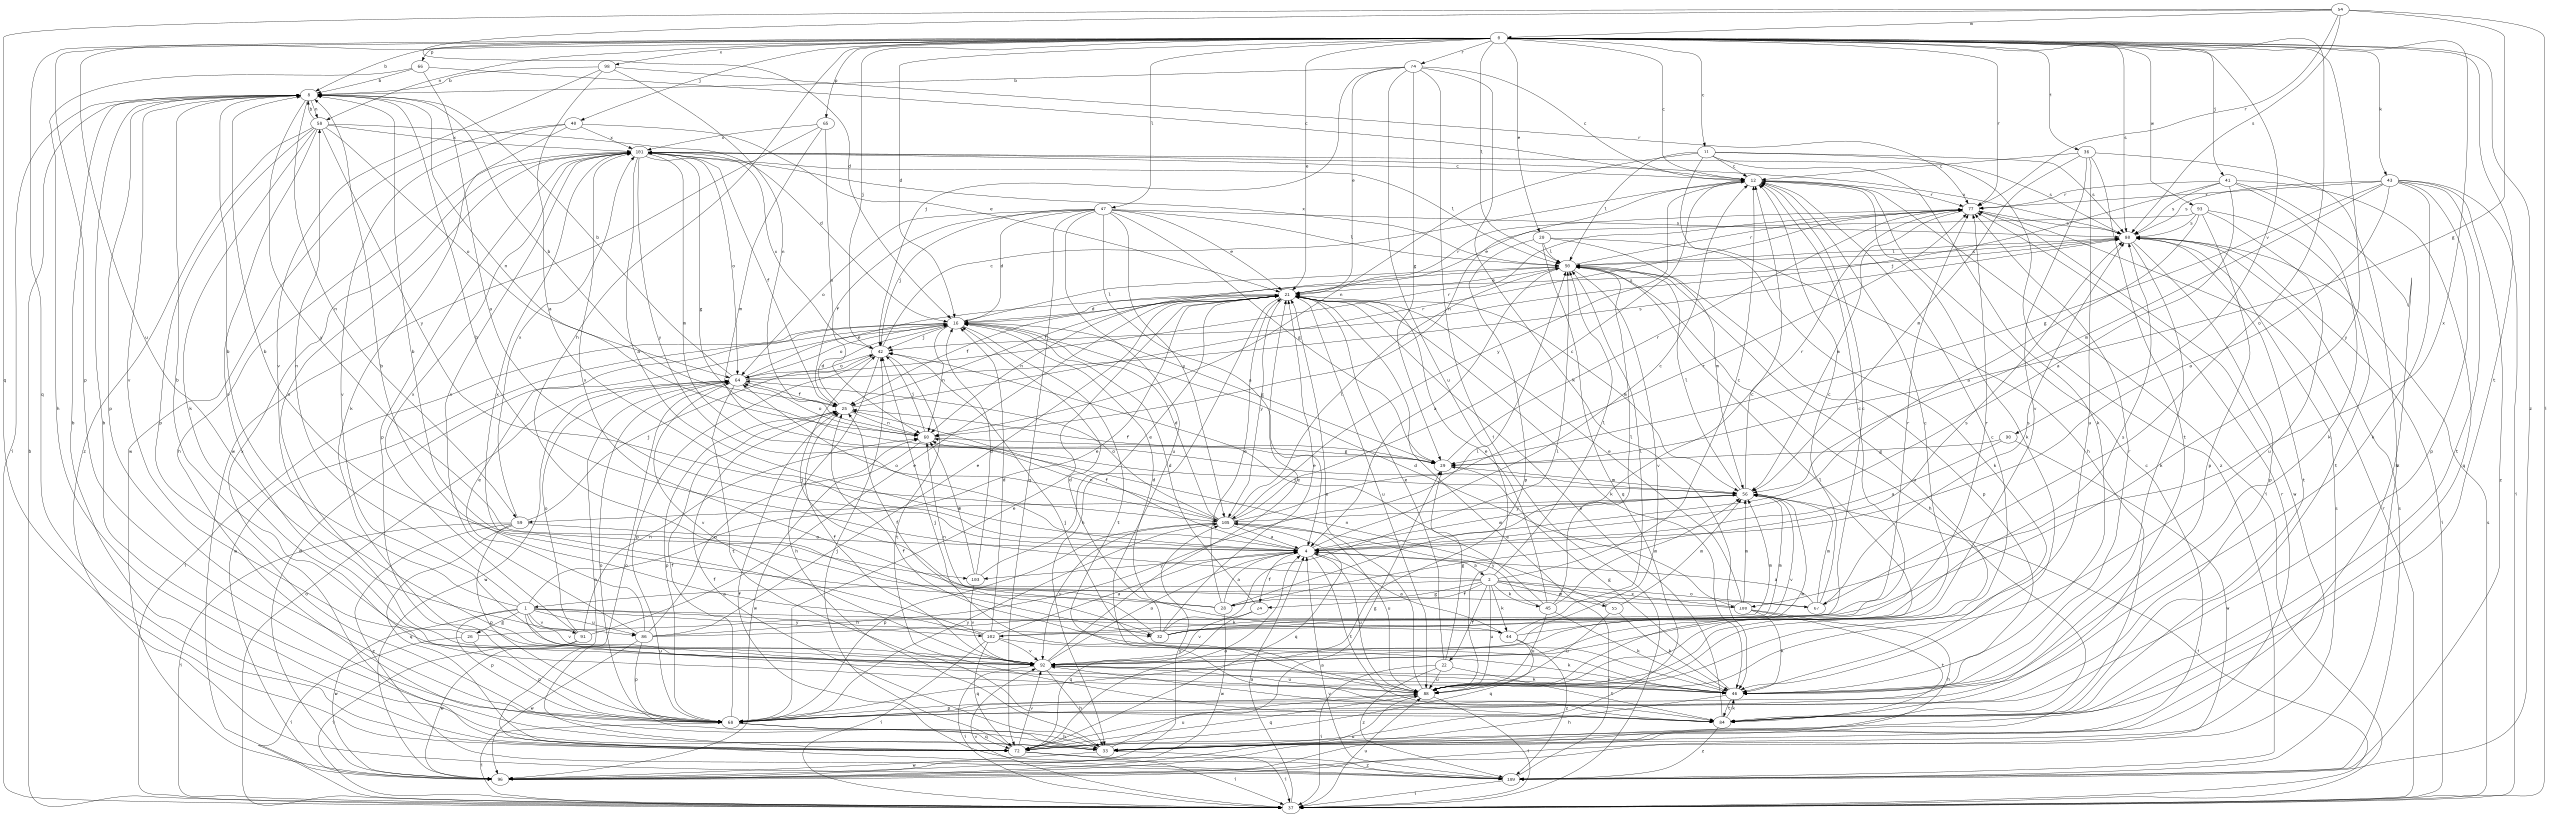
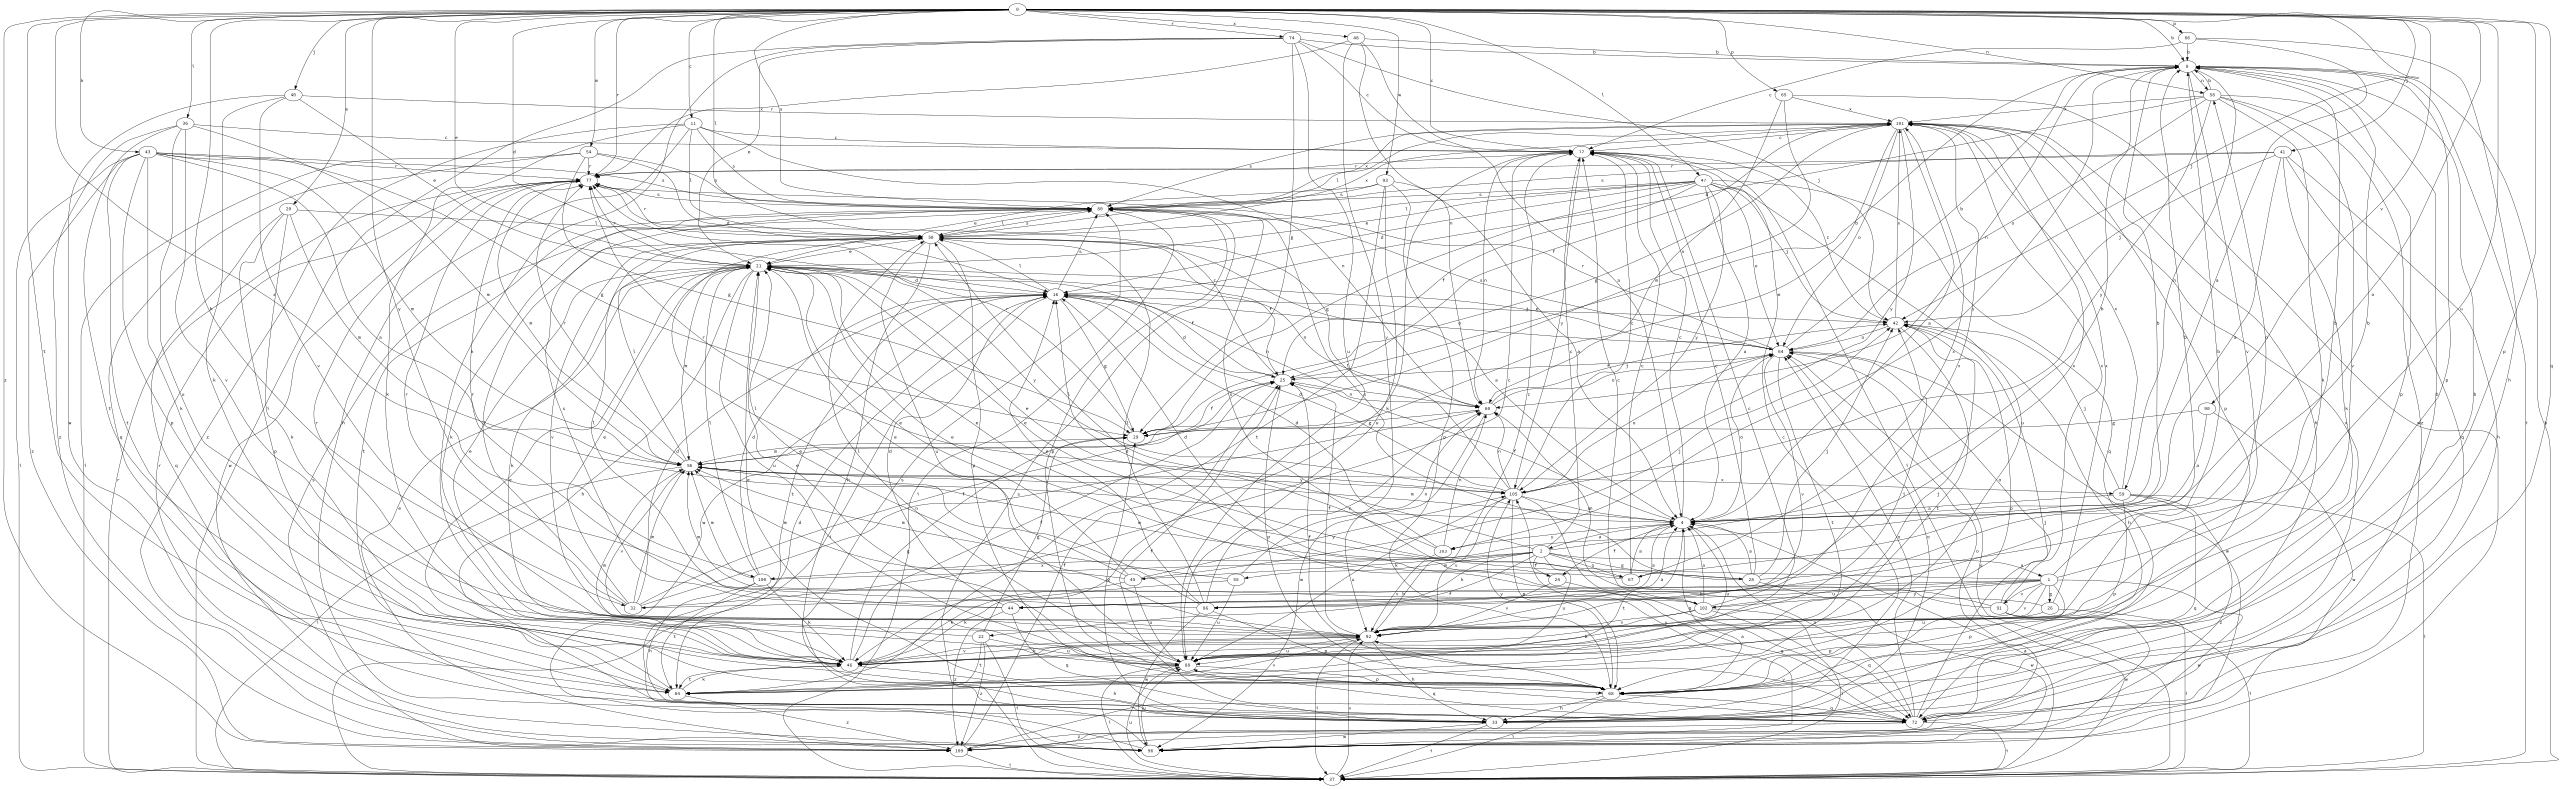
(1921, 24) -> (744, 14)
(607, 67) -> (1356, 38)
(1610, 452) -> (710, 423)
